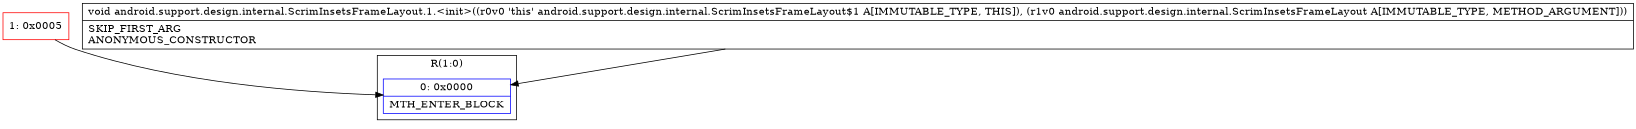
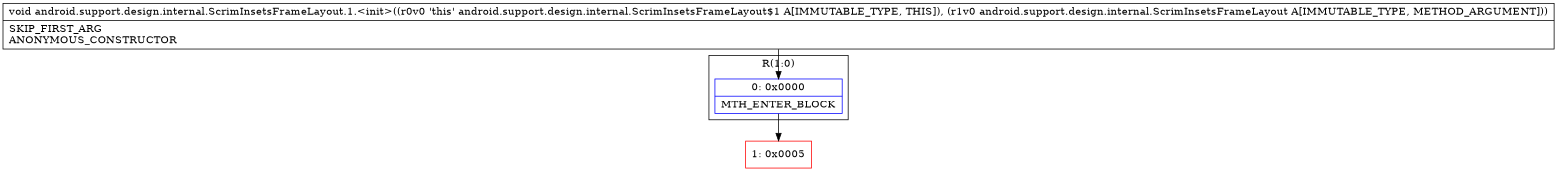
(213, 80) -> (779, 124)
